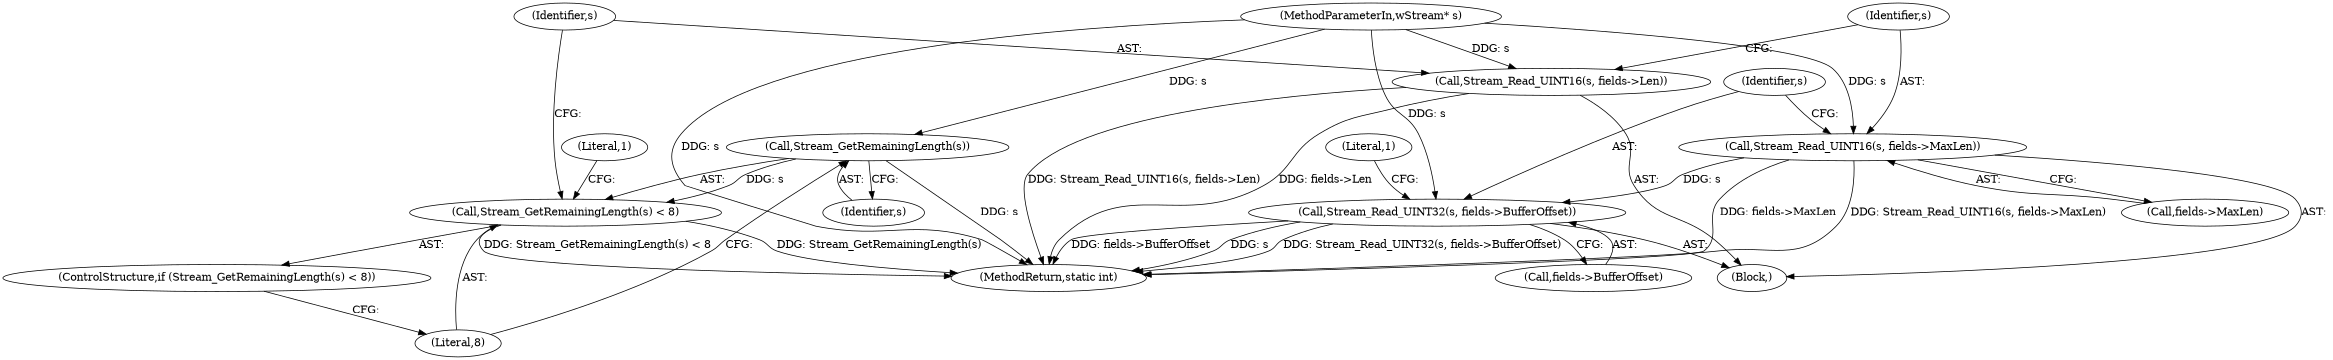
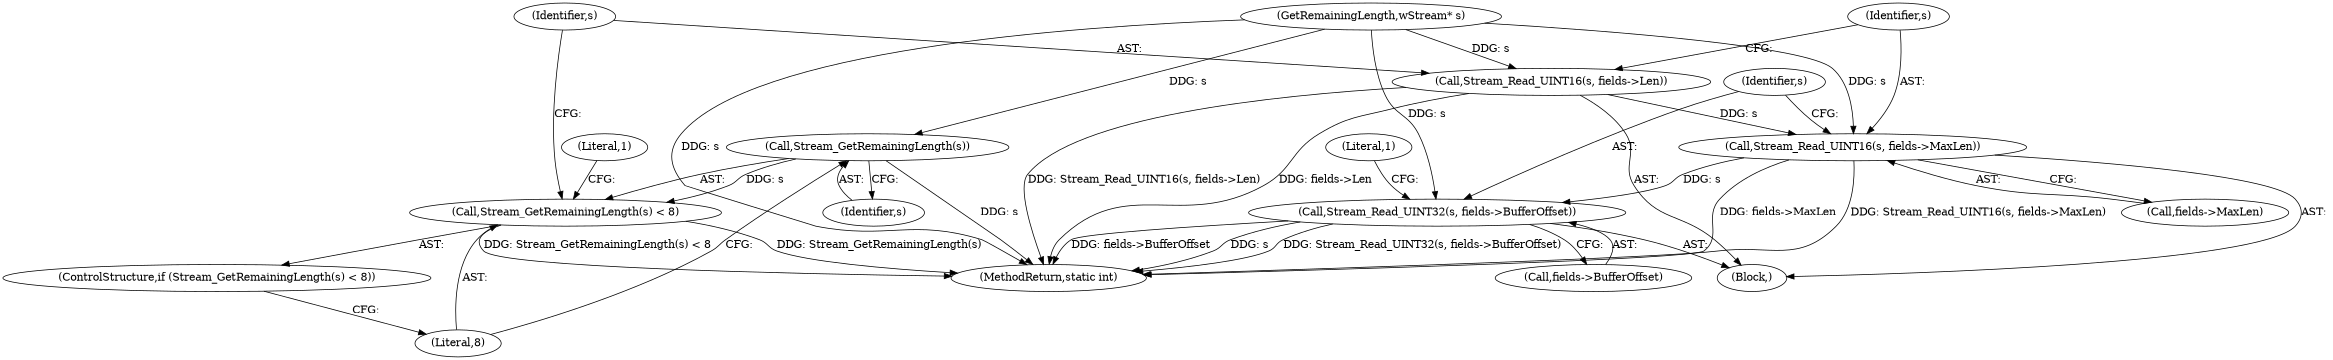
(1371, 17) -> (1371, 17)
none -> (1698, 114)
